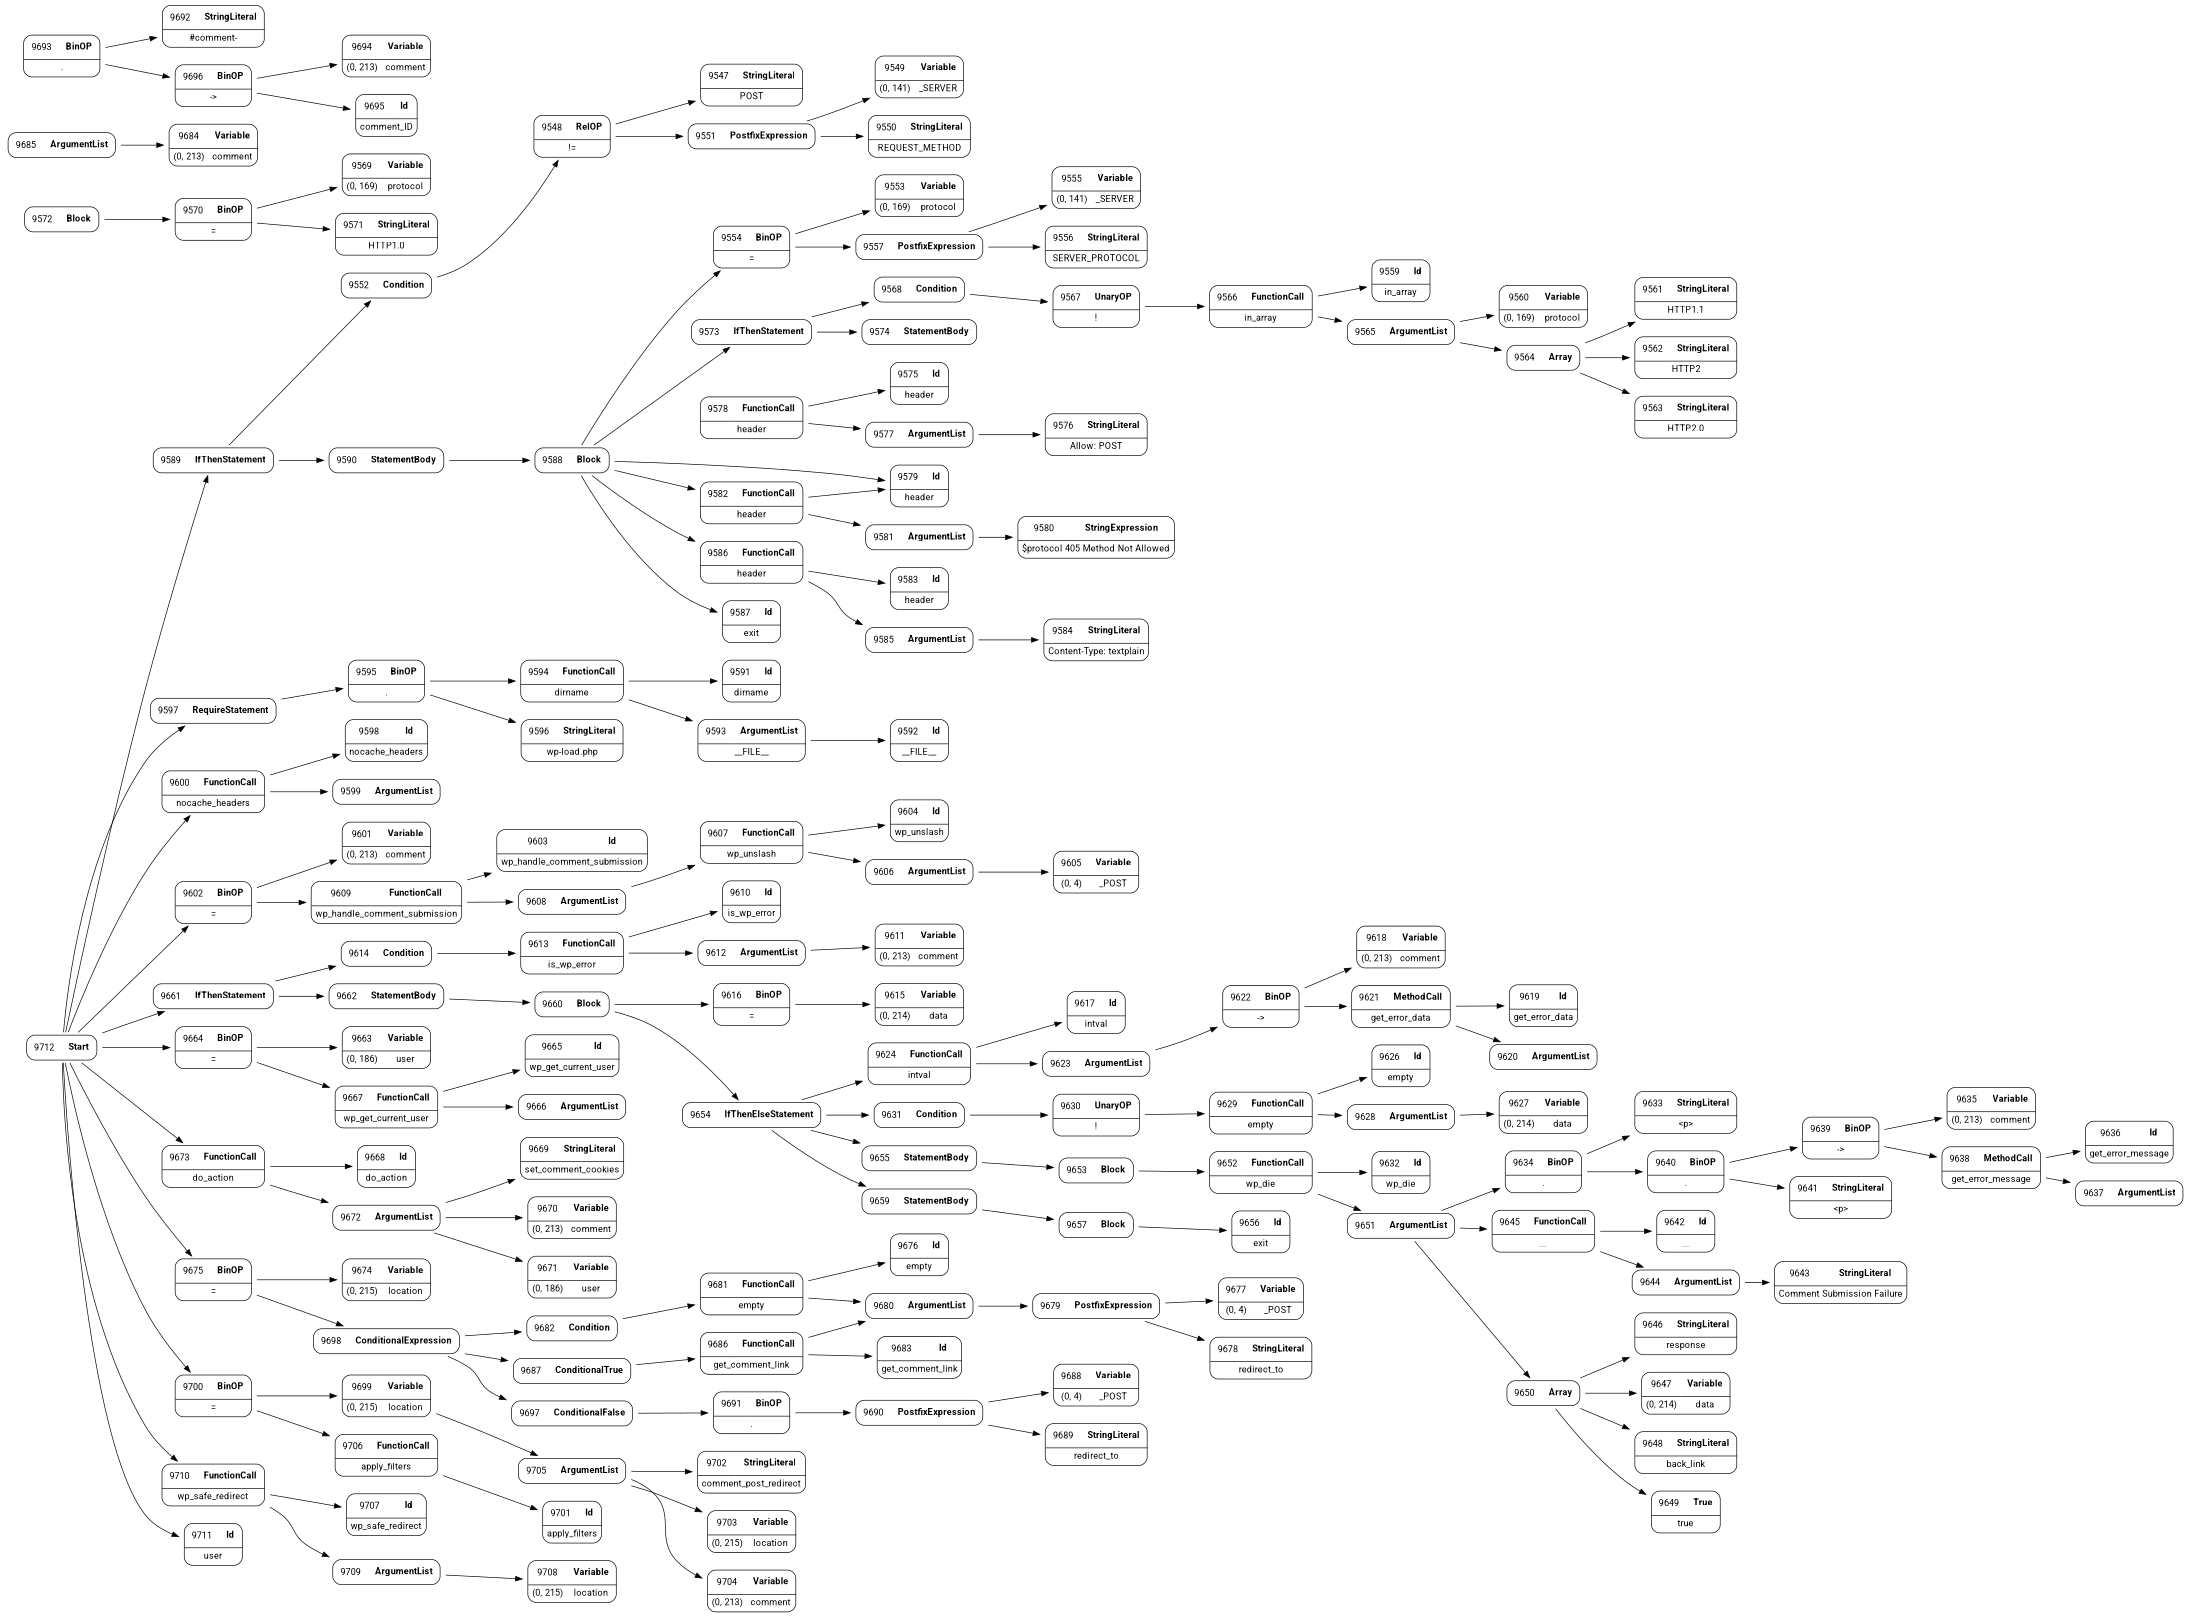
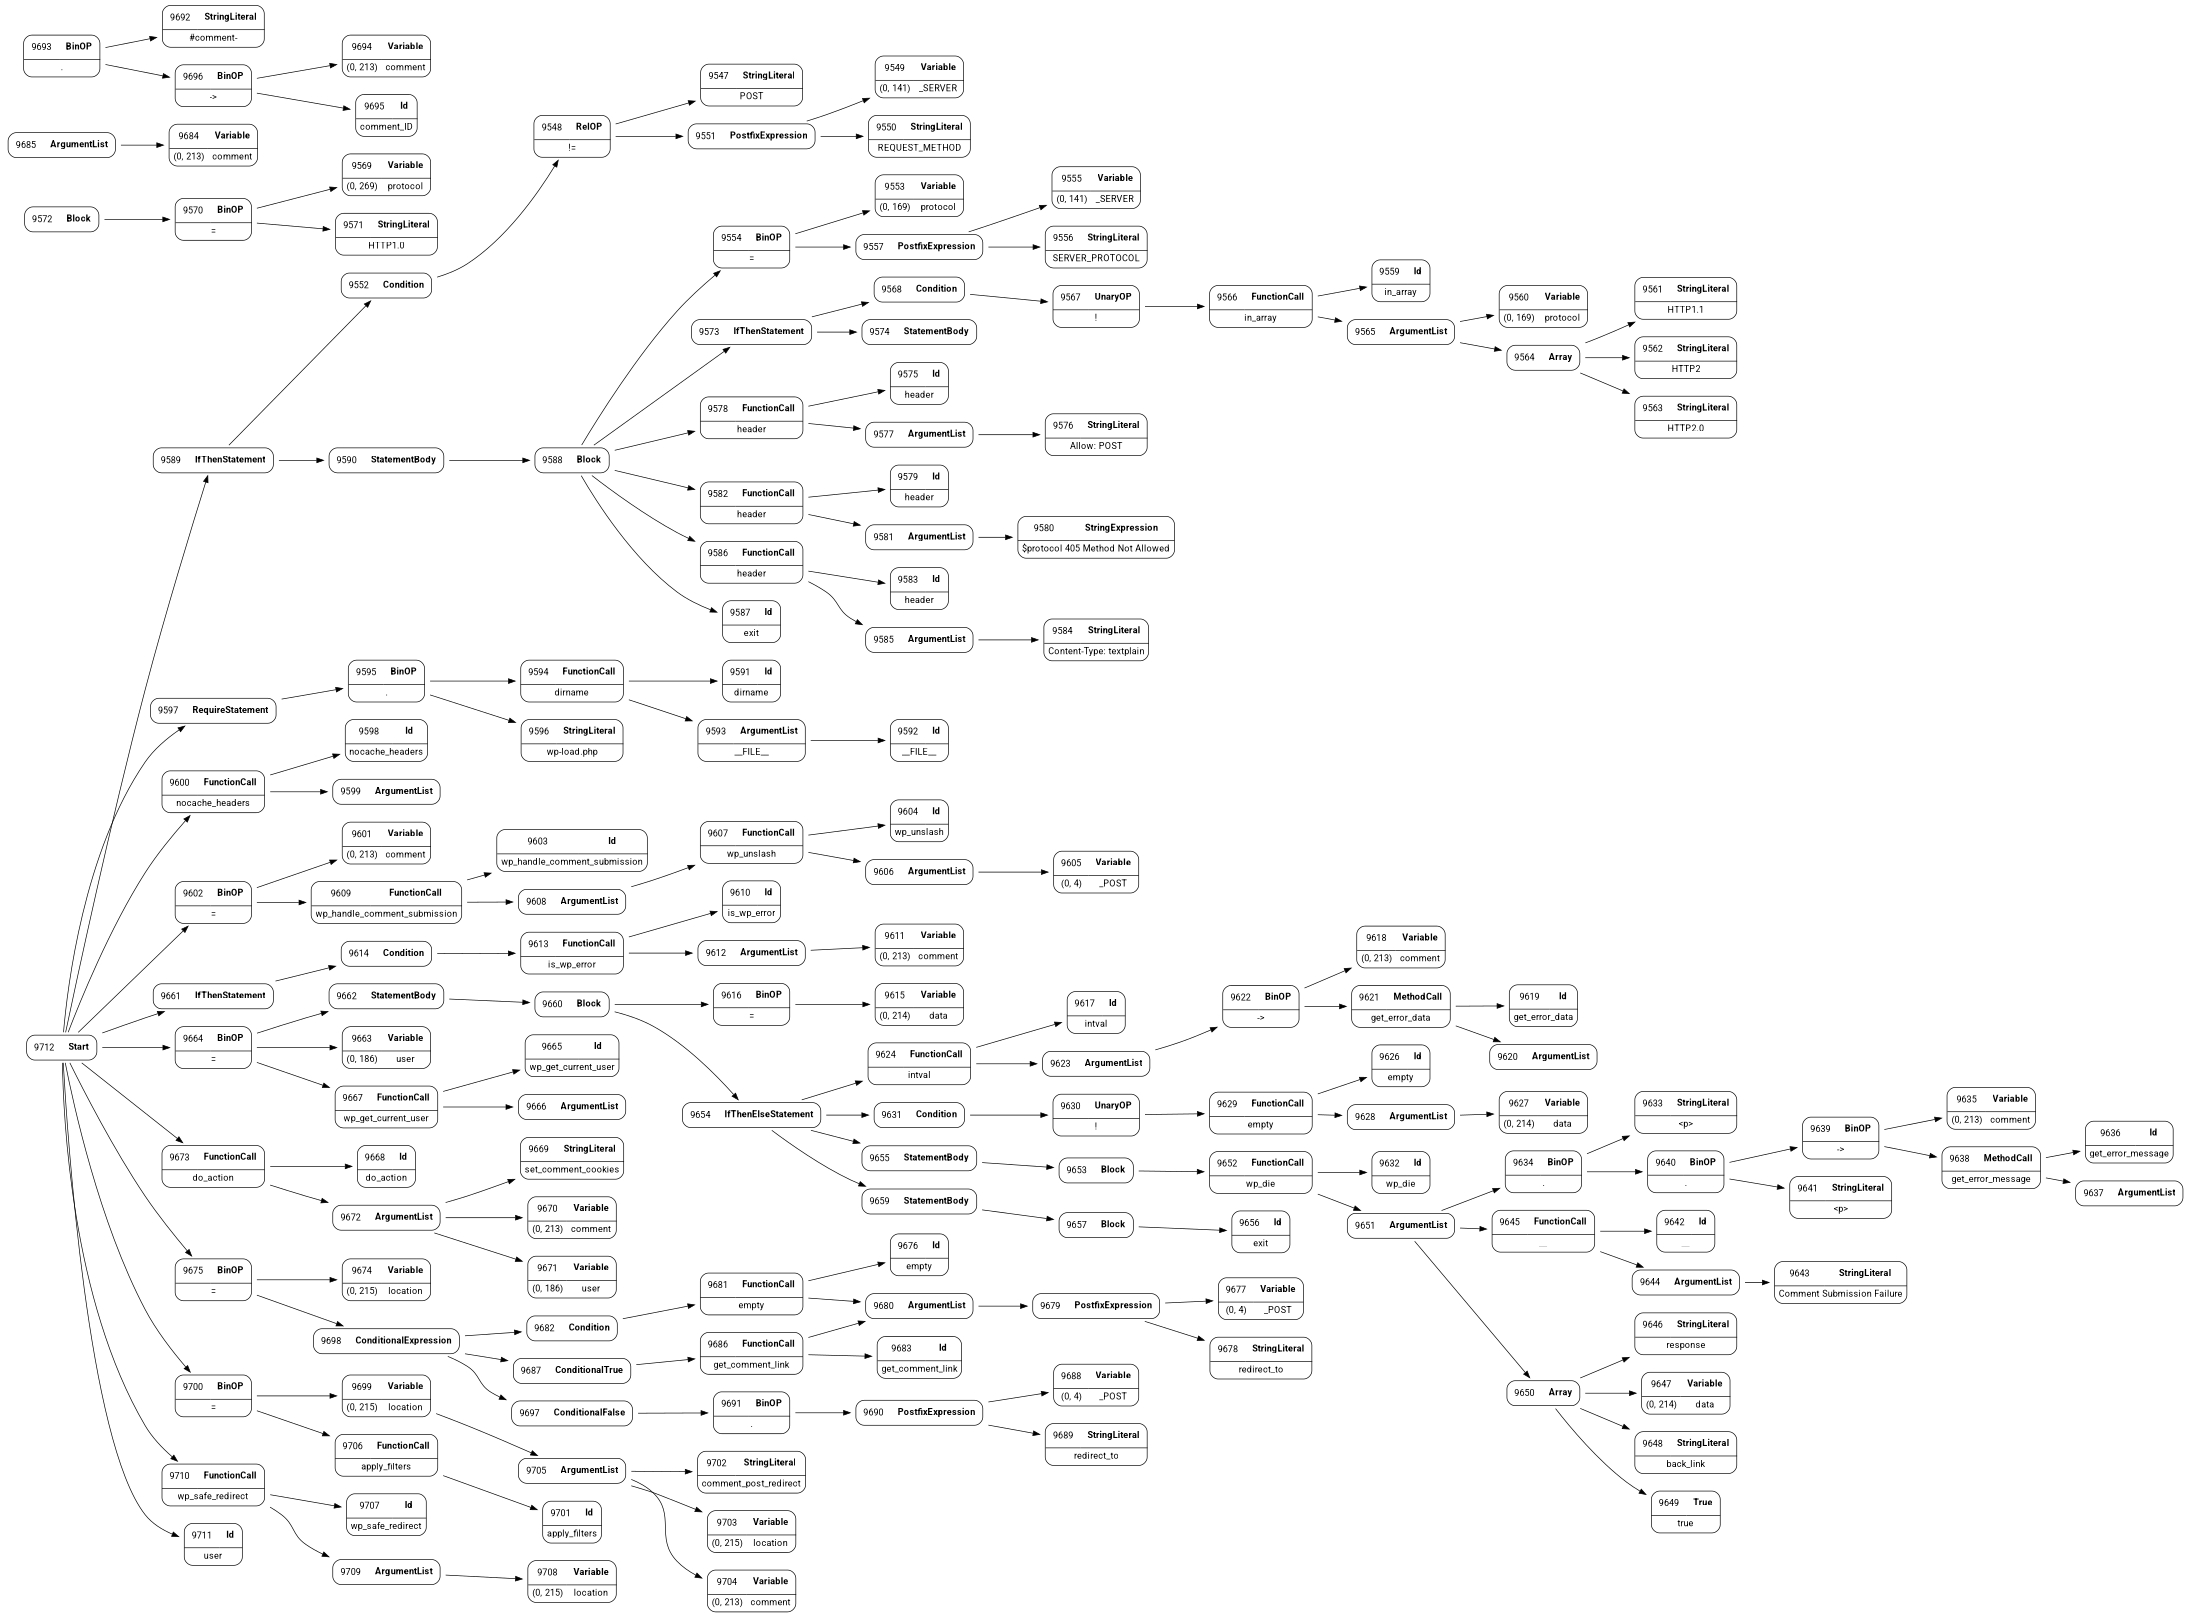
(362, 186) -> (362, 186)
(747, 467) -> (651, 442)
(298, 996) -> (289, 1023)
